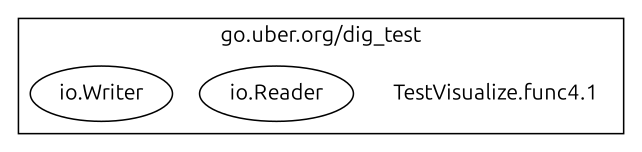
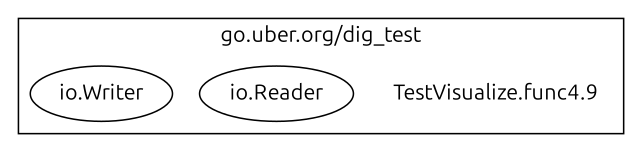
(496, 94) -> (496, 94)
